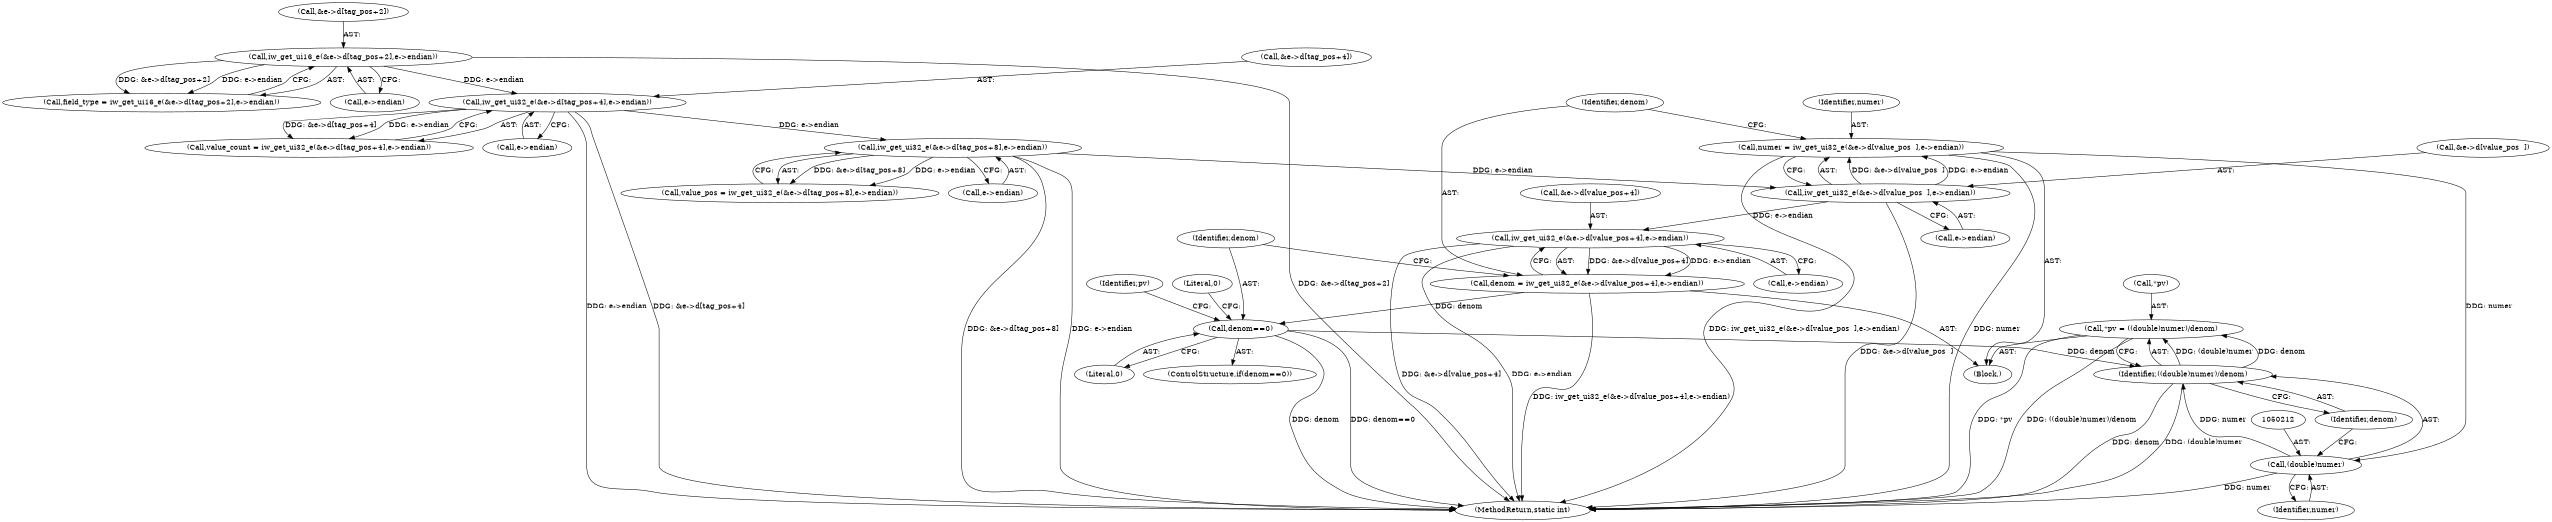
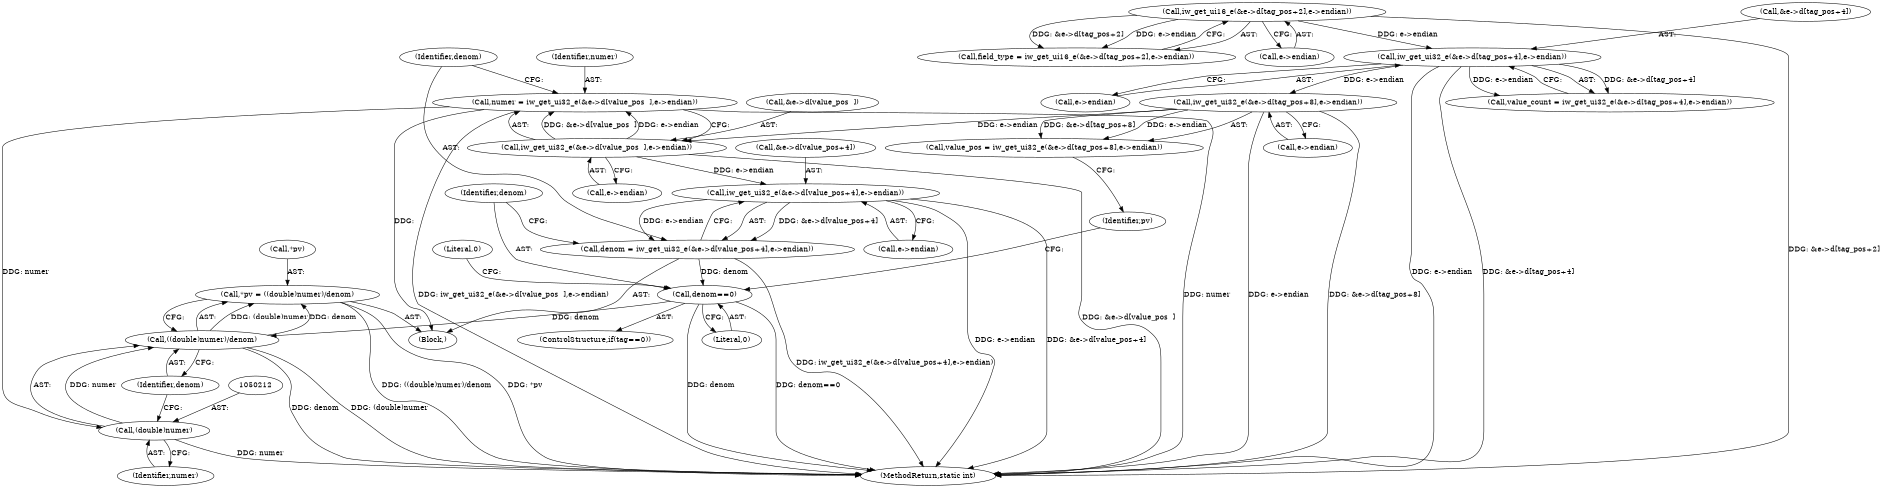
(343, 12) -> none
(784, 158) -> (1101, 178)
(2054, 261) -> (405, 221)
(1230, 374) -> (595, 340)
(2183, 374) -> (202, 340)
